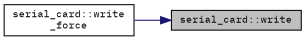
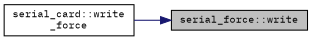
(236, 20) -> (239, 20)
